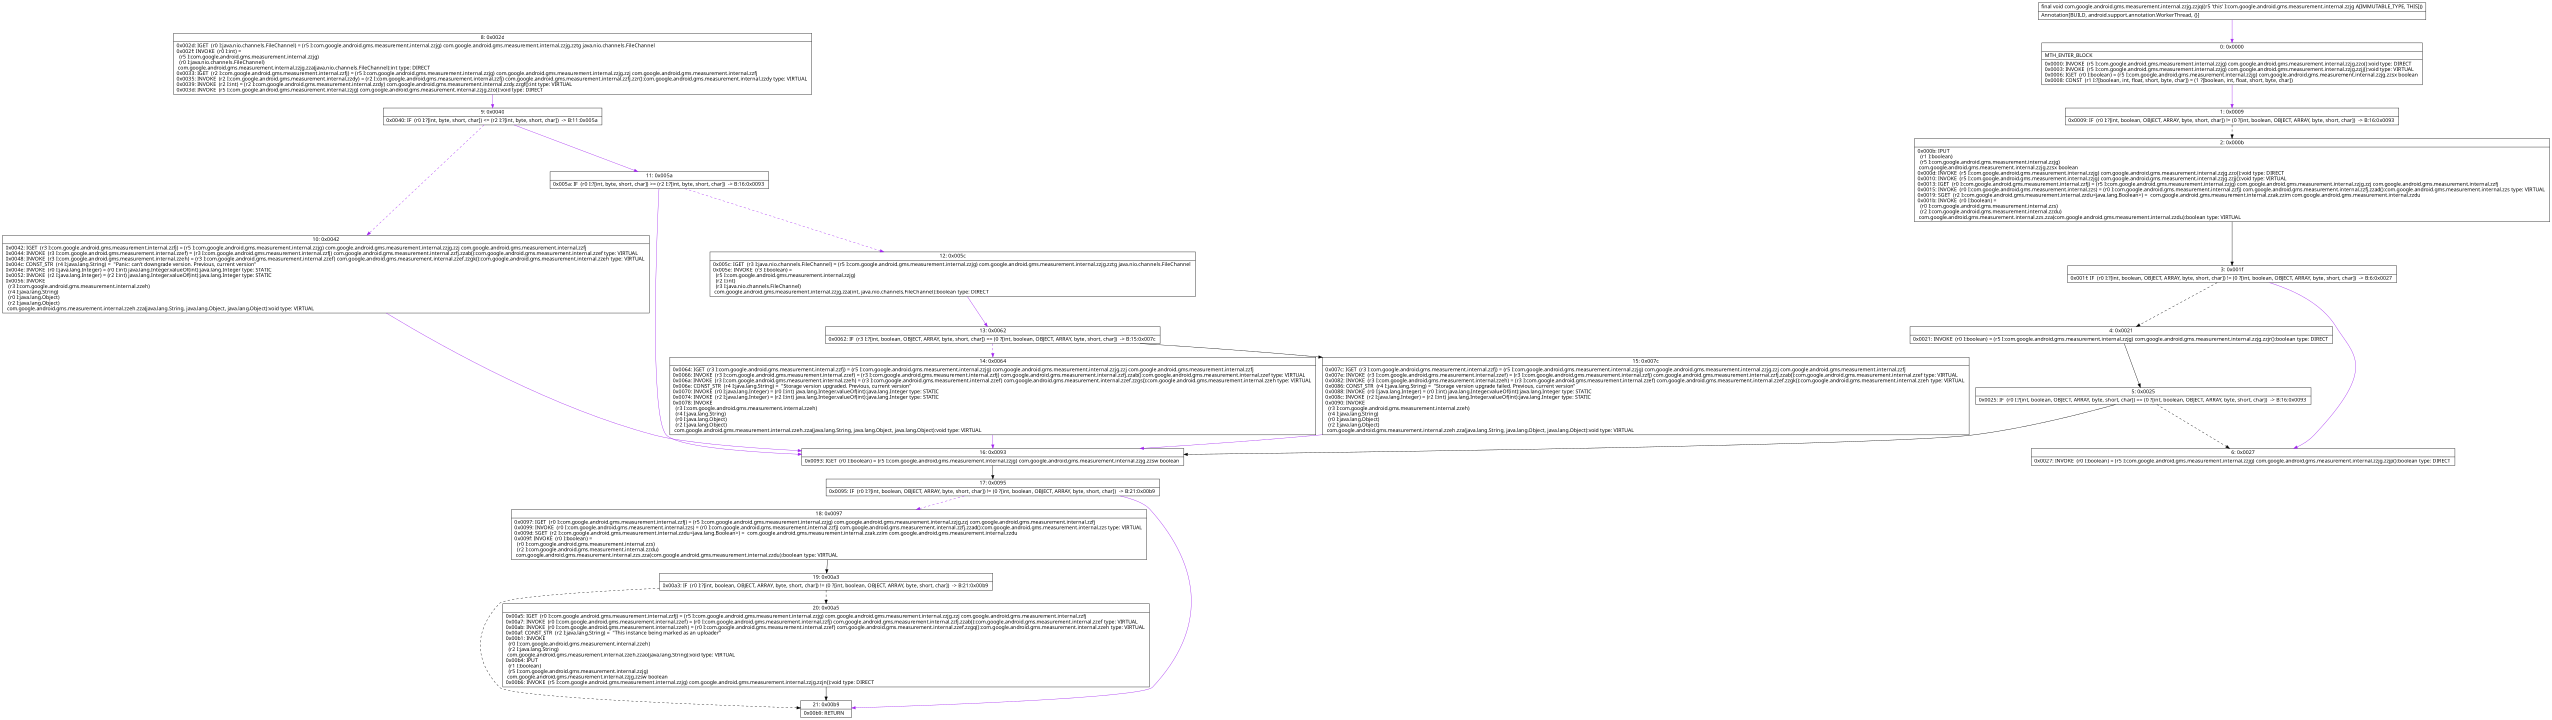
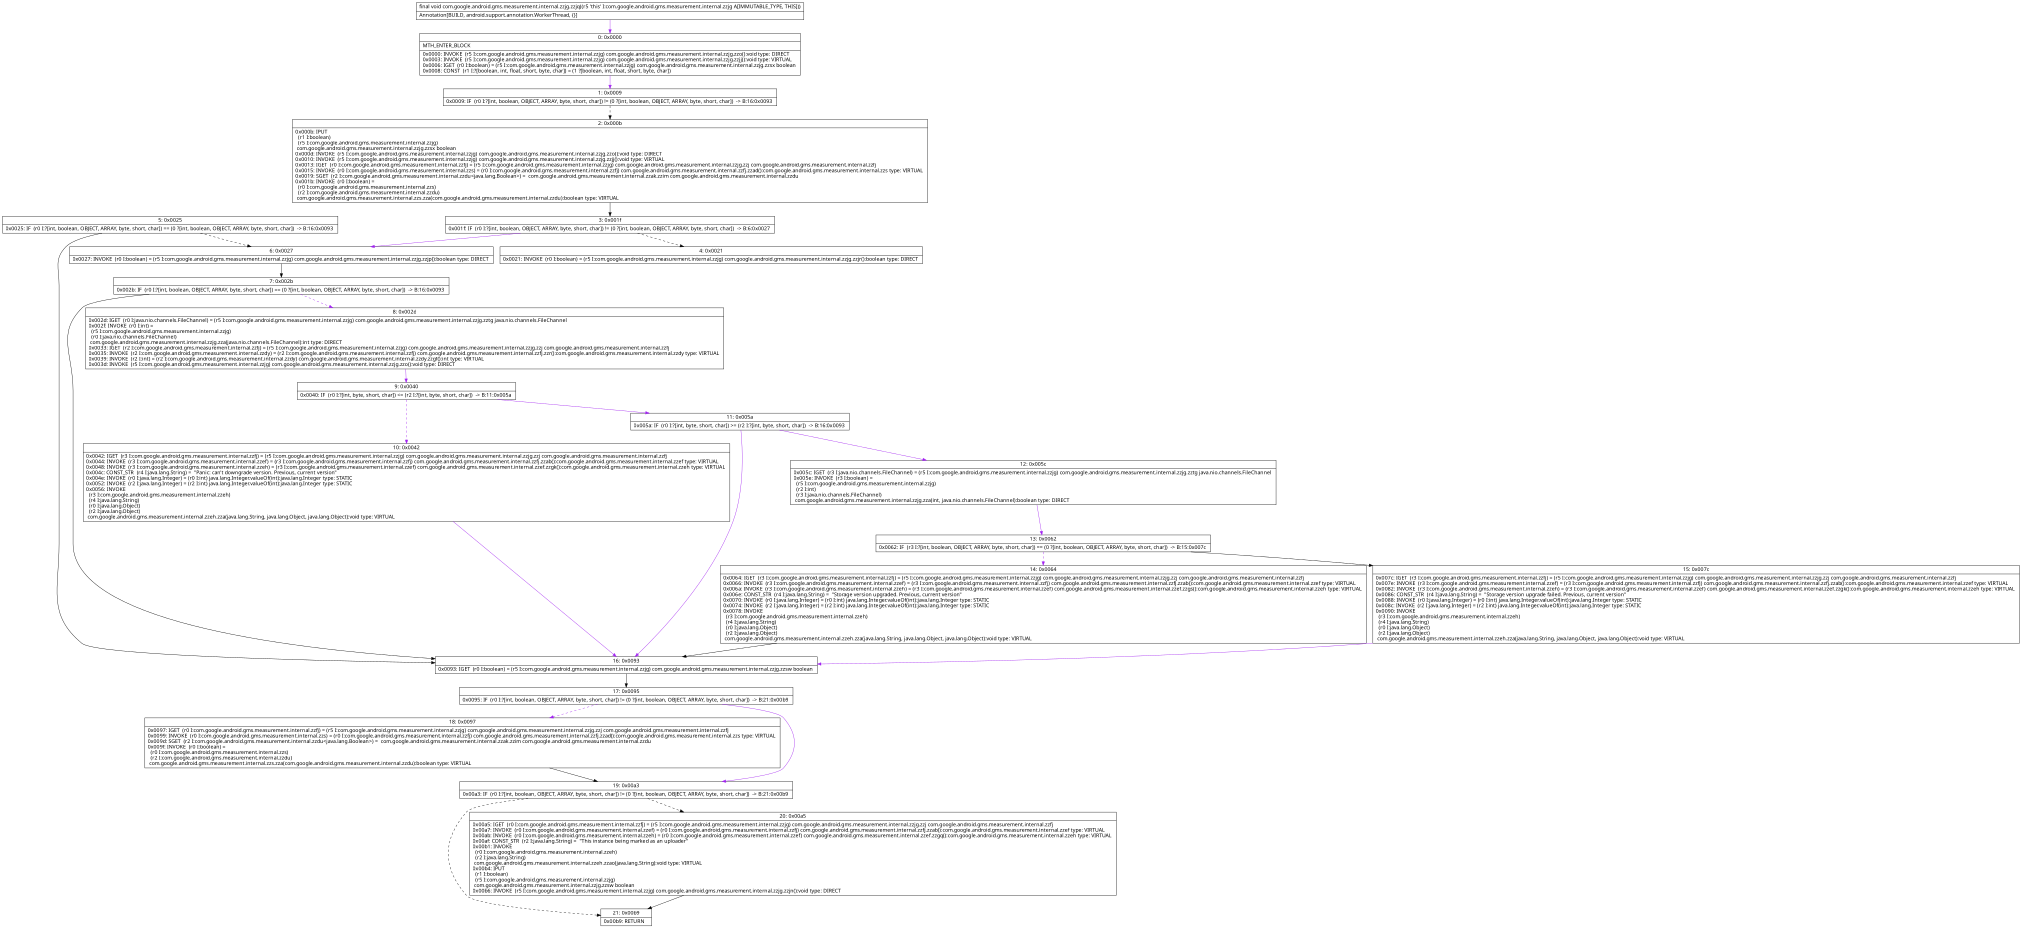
(783, 220) -> (851, 445)
none -> (281, 286)
(2132, 364) -> none
(993, 440) -> (731, 650)
(1120, 694) -> (794, 741)
